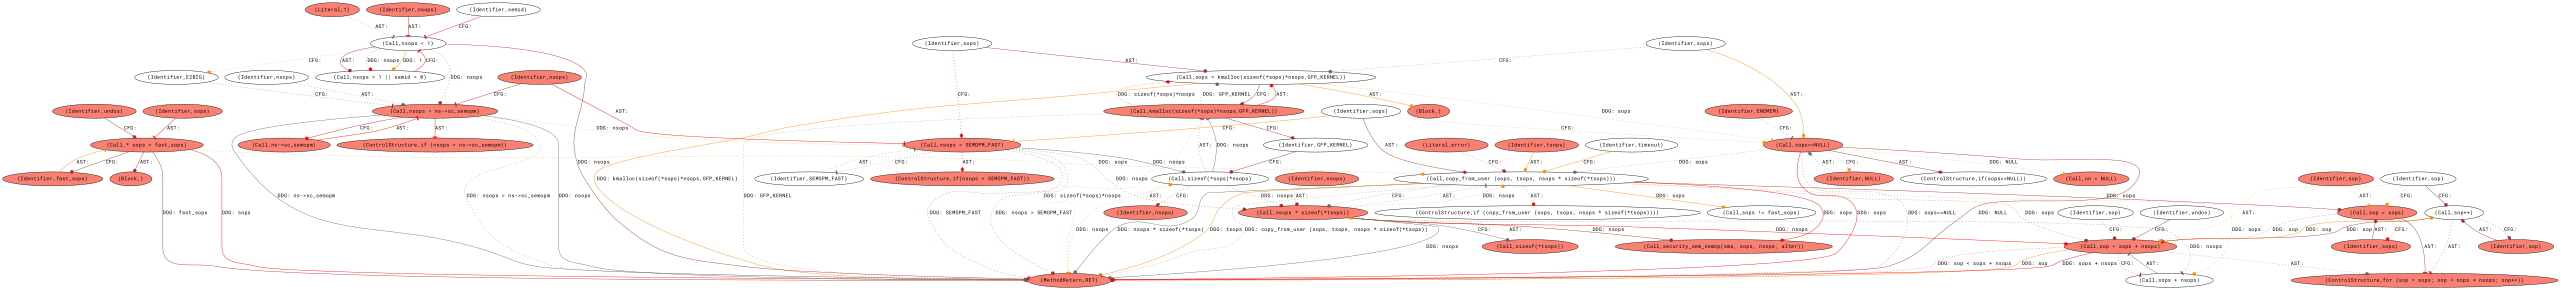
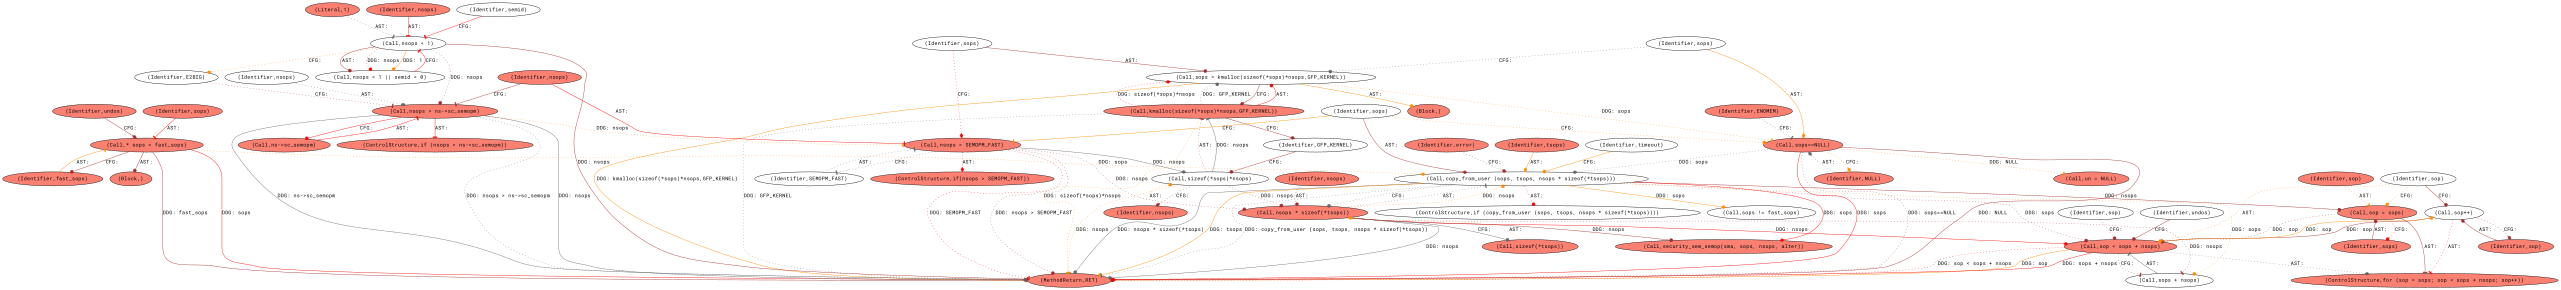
(1447, 145) -> (1447, 145)
(1973, 179) -> none
(2121, 196) -> (2121, 196)
